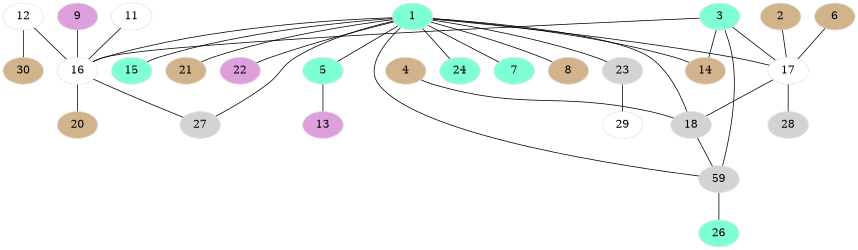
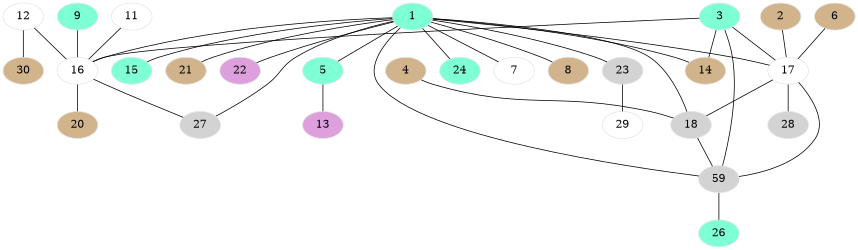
(78, 17) -> (78, 17)
(514, 71) -> (514, 71)
none -> (807, 148)
